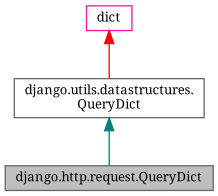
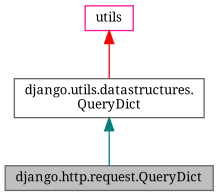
(109, 18) -> (109, 18)
